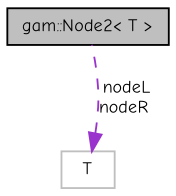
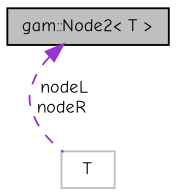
(98, 89) -> (31, 107)
